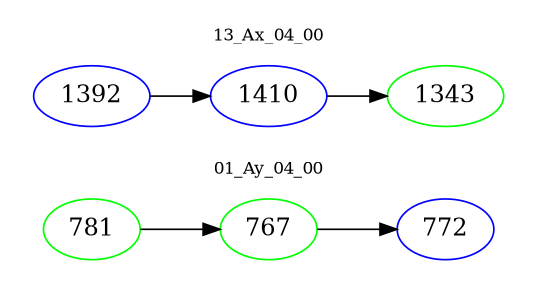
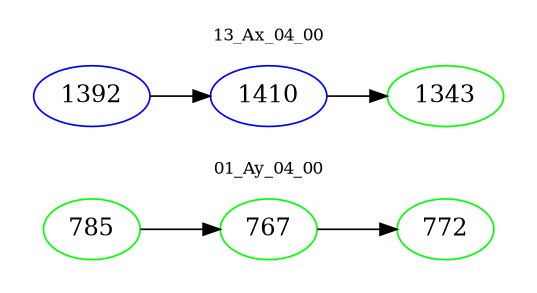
(92, 229) -> (92, 229)
(446, 229) -> (446, 229)
